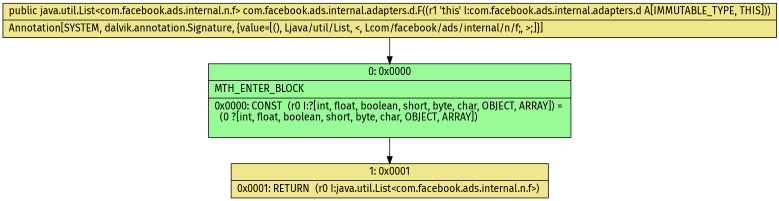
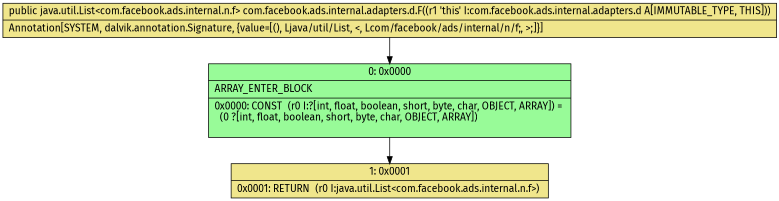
(260, 89) -> (264, 89)
